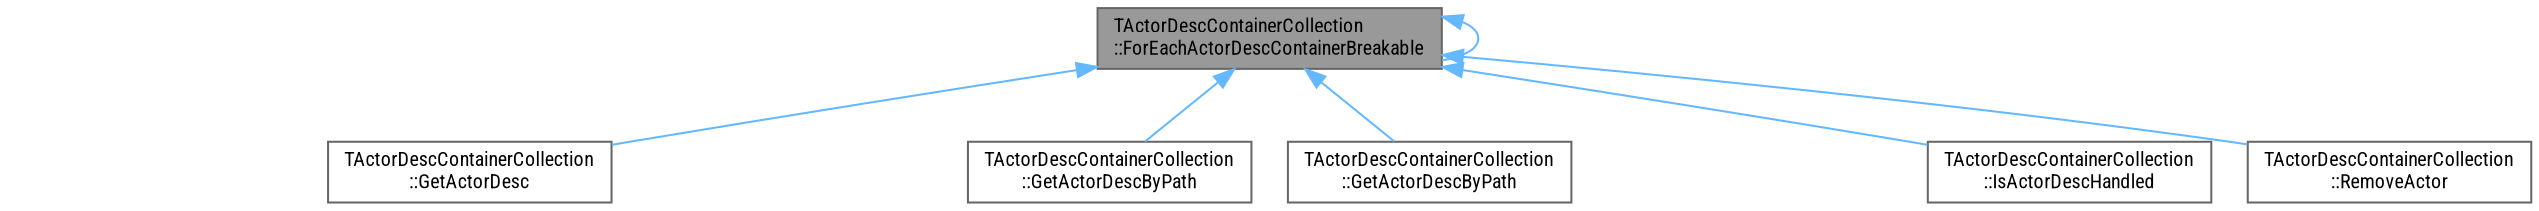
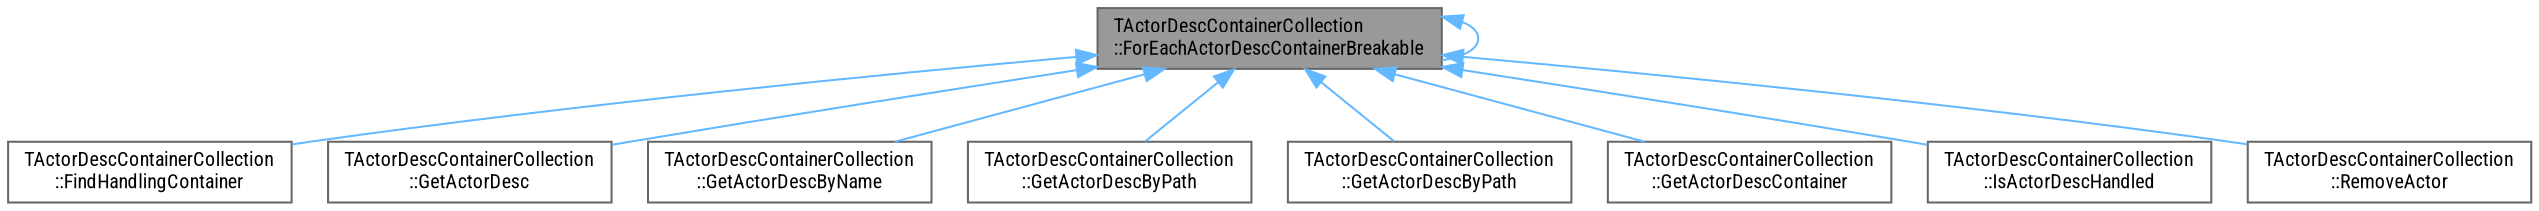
none -> (150, 172)
none -> (790, 172)
none -> (1750, 172)
